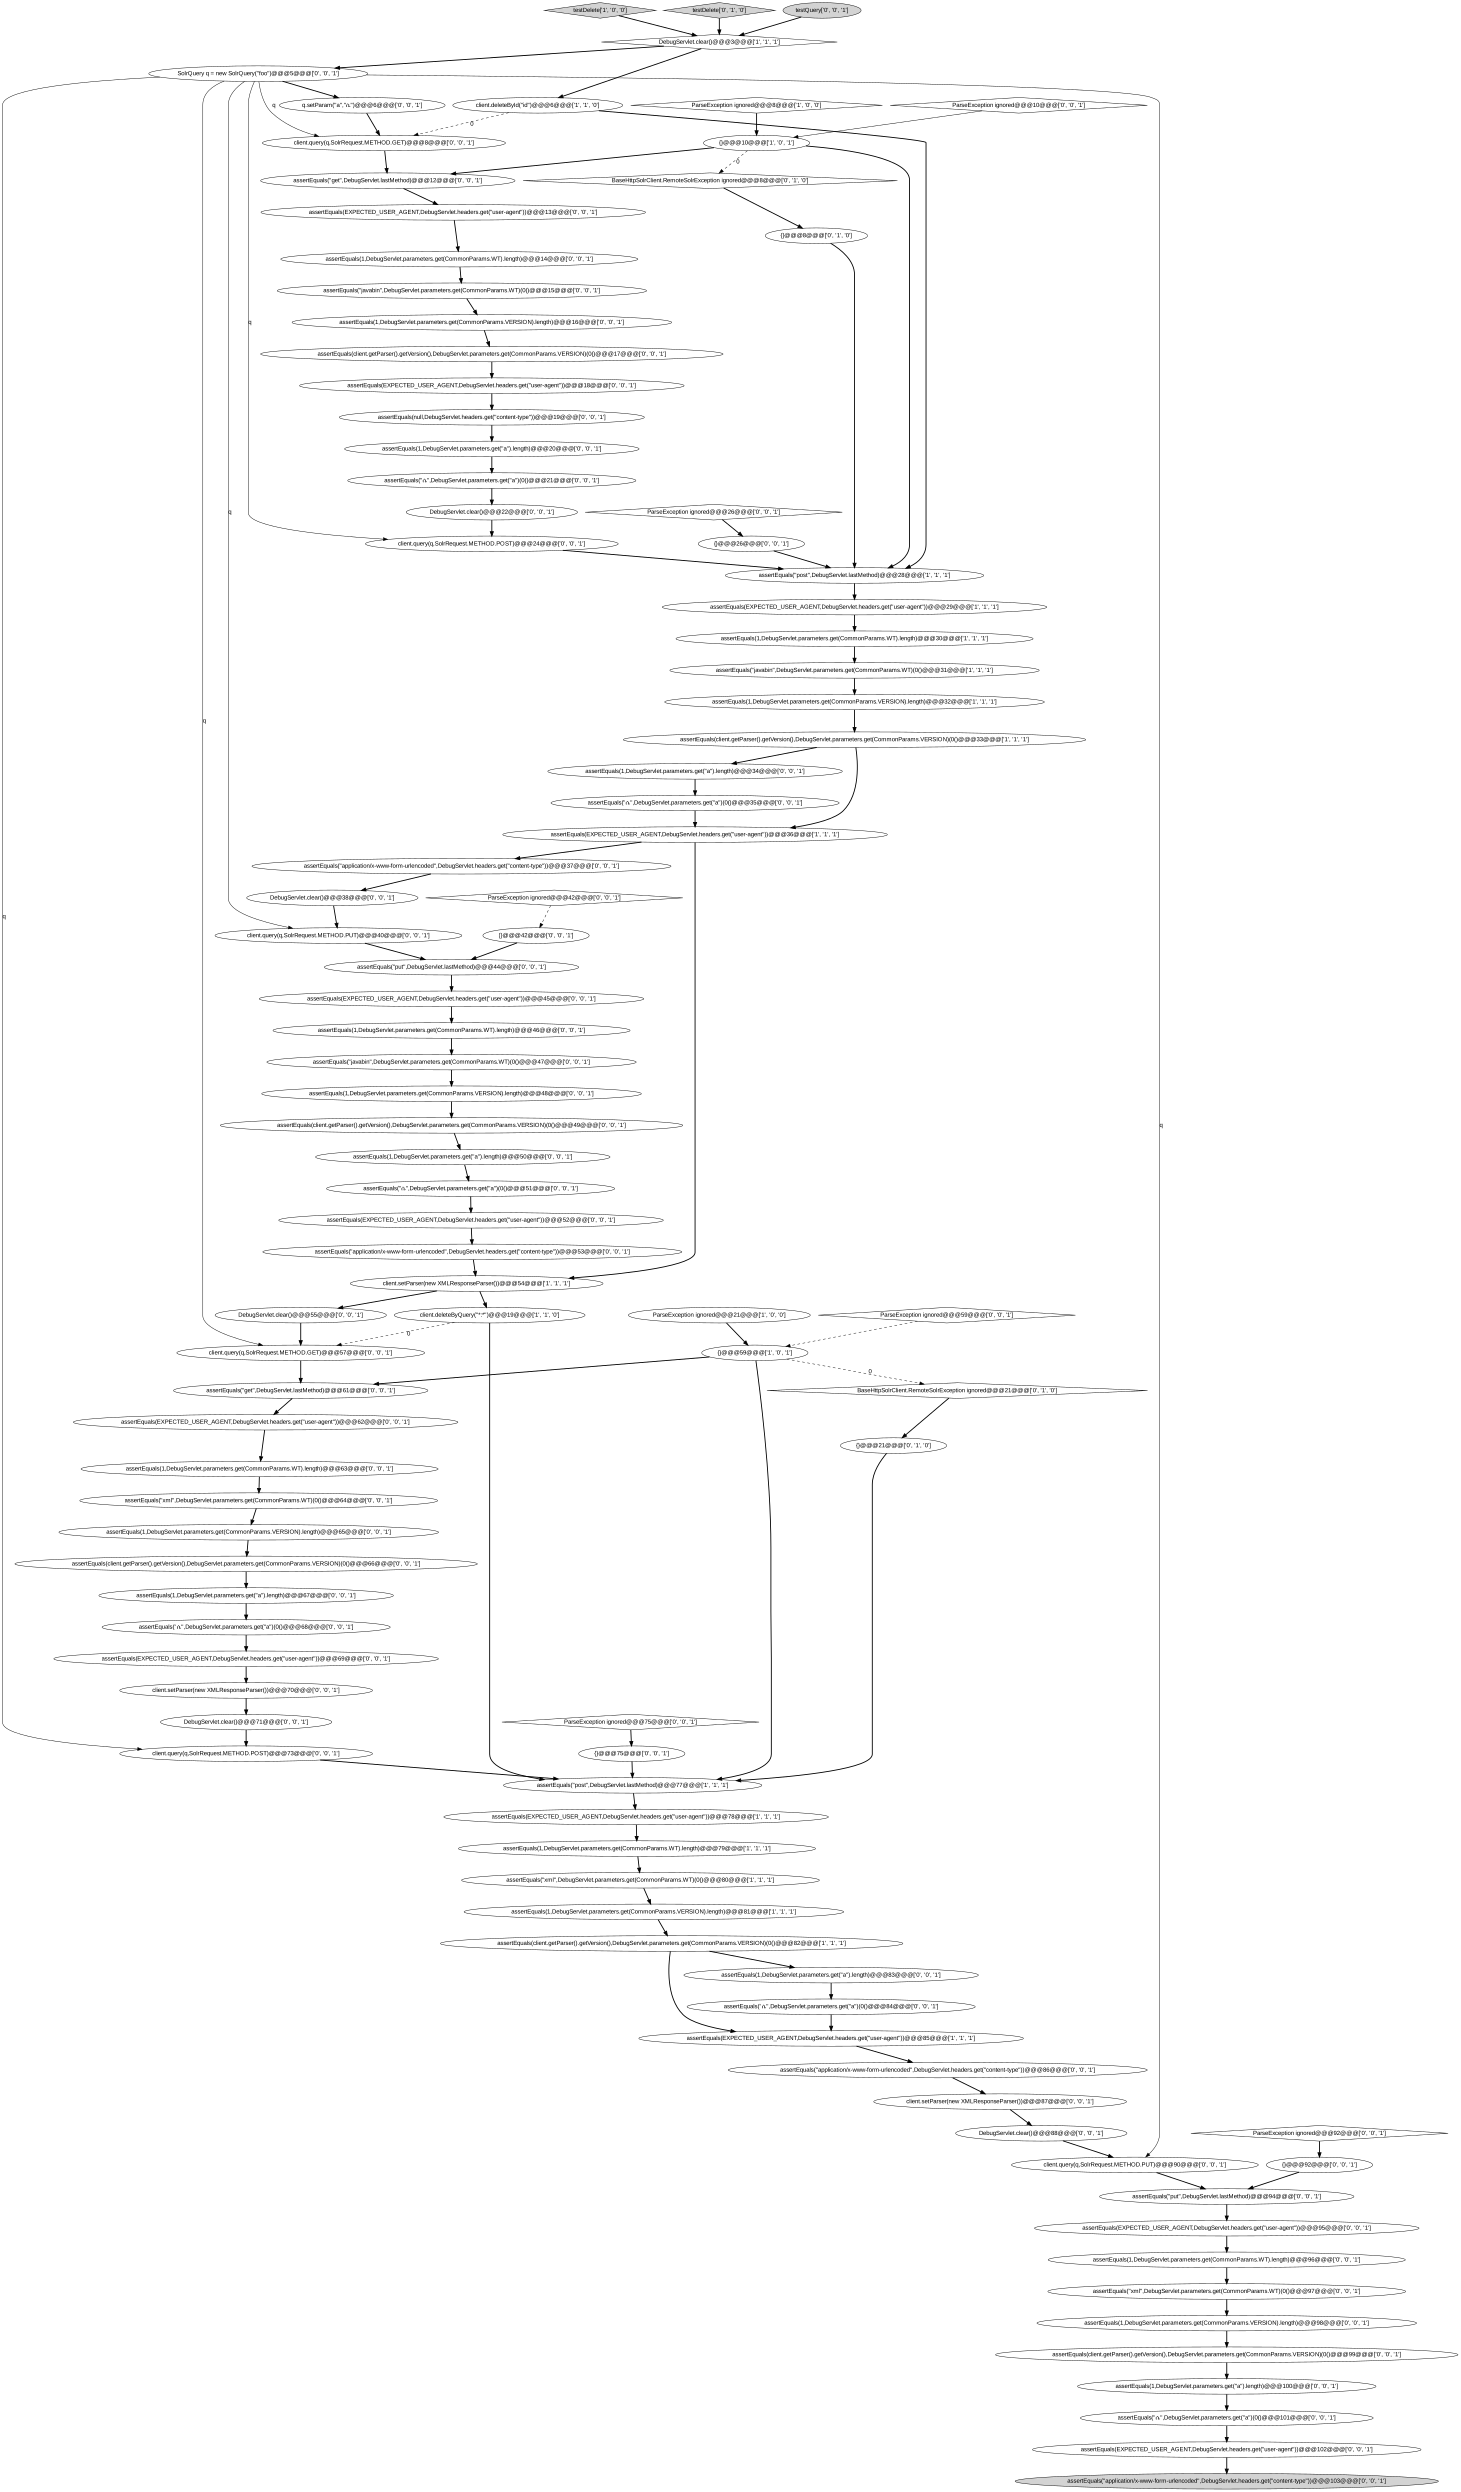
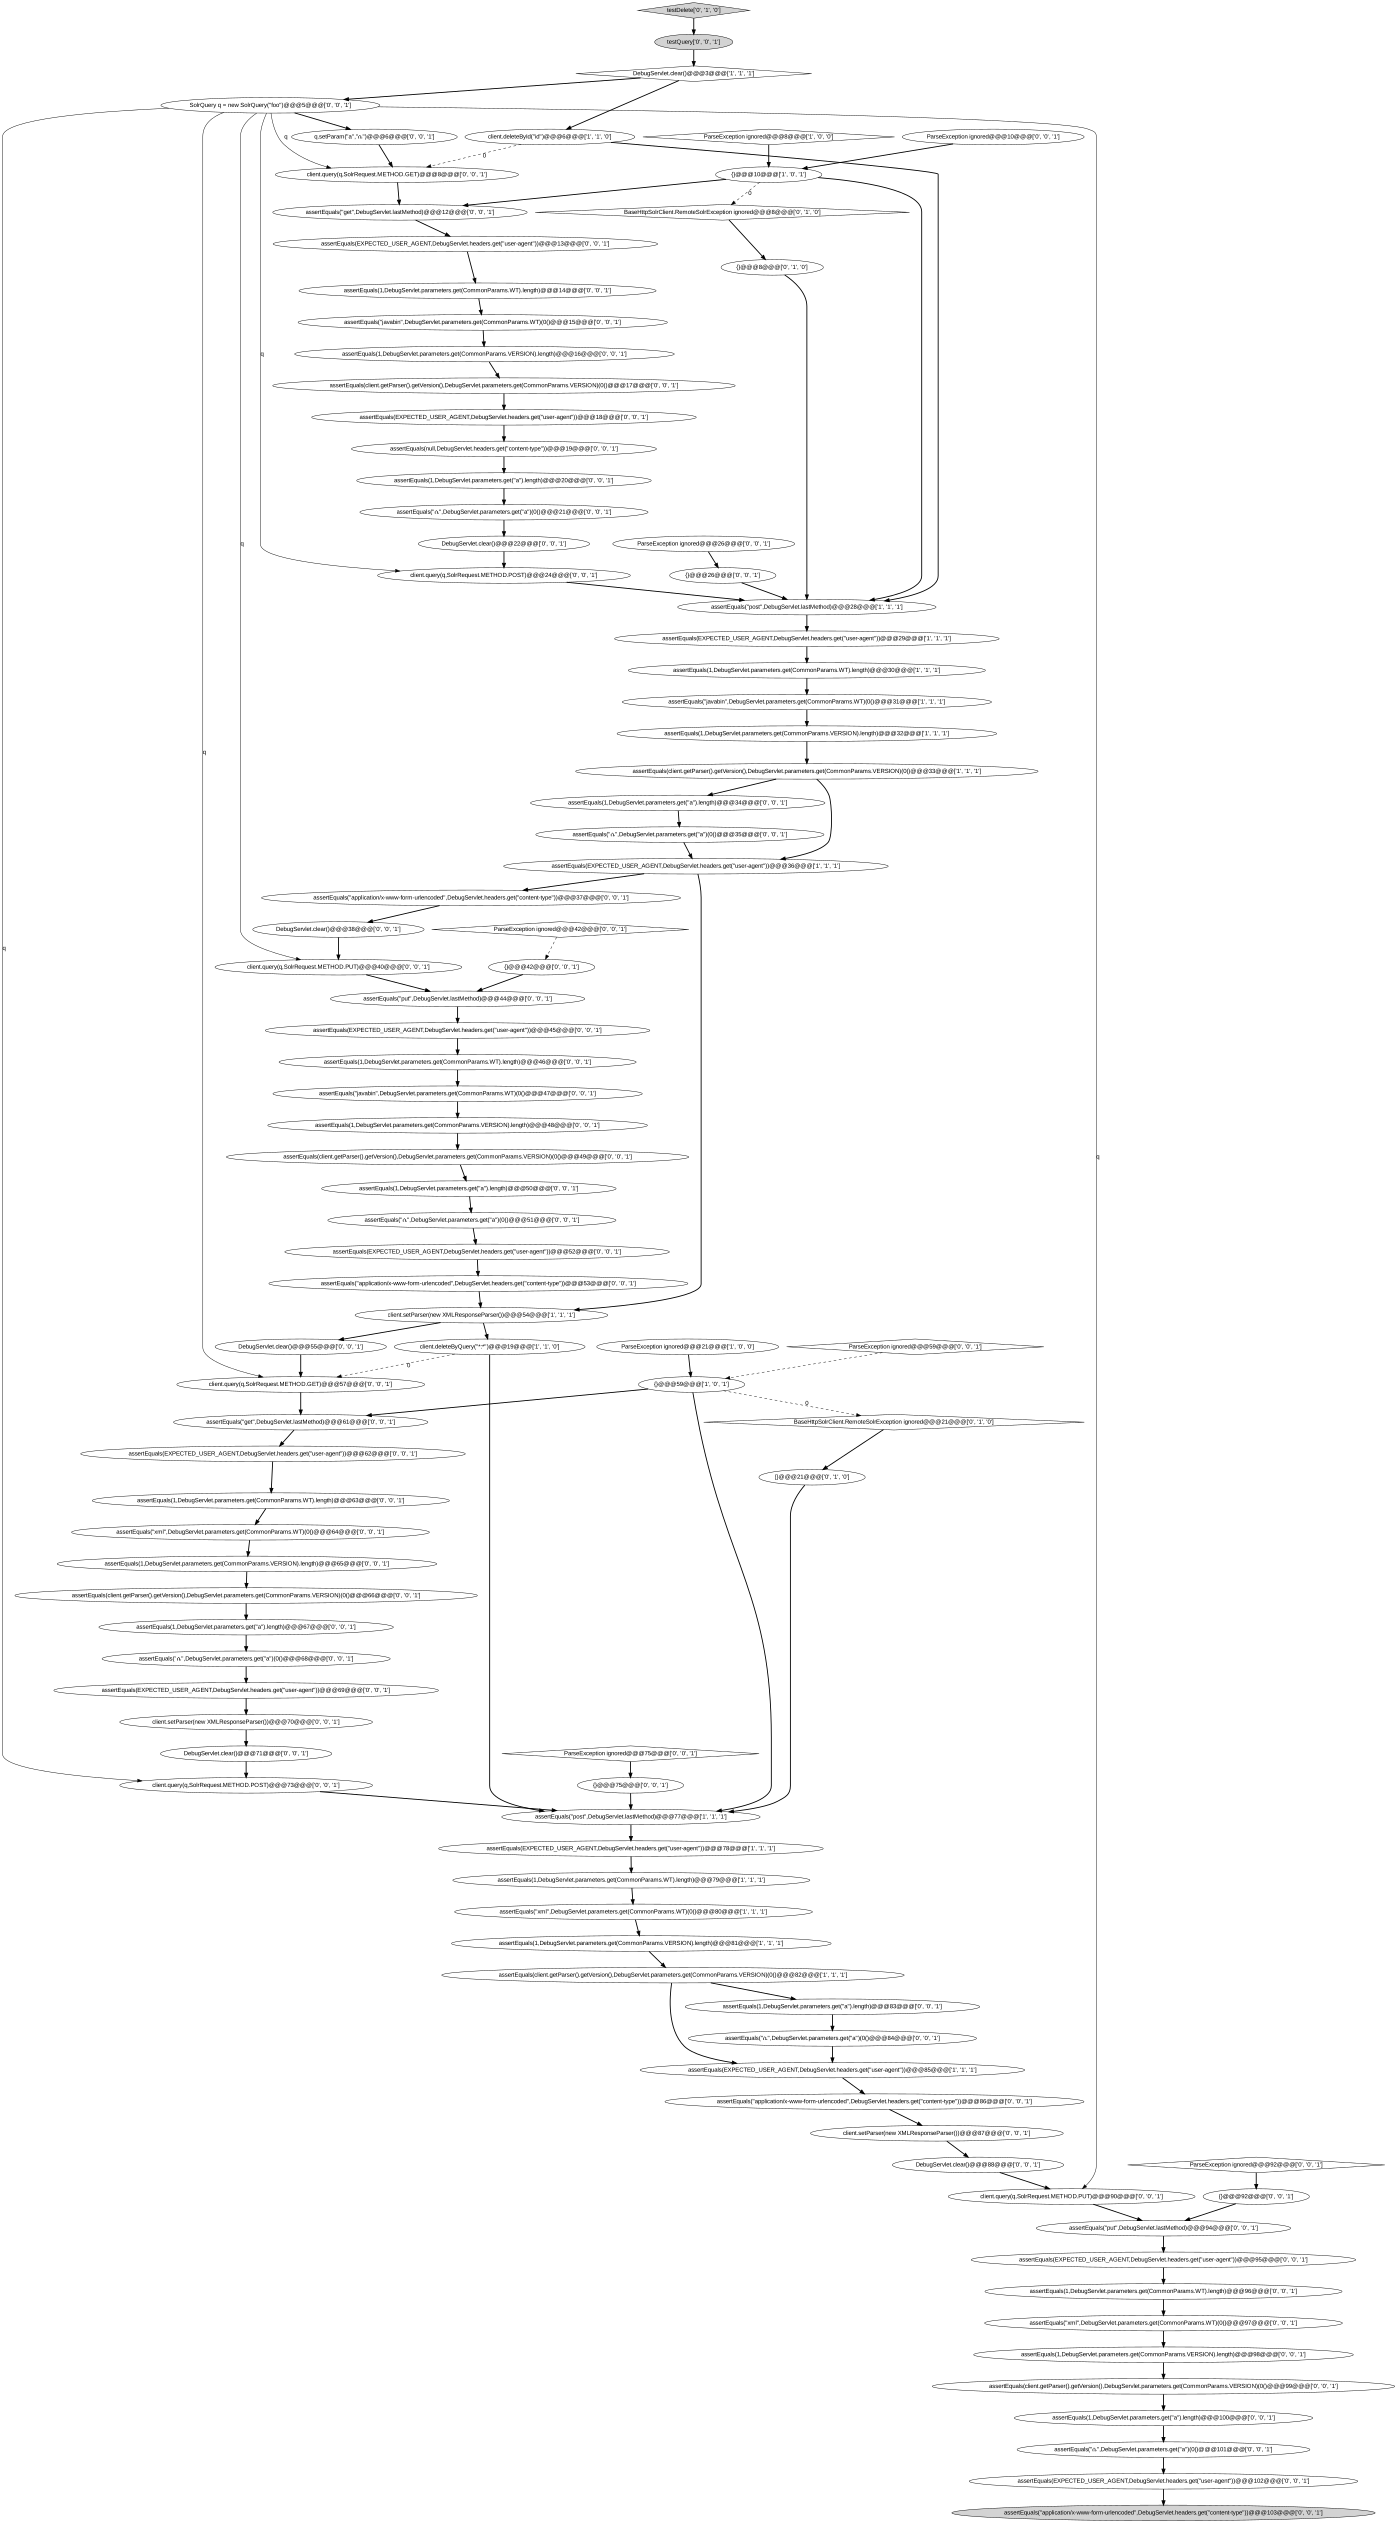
(600, 10) -> none
(719, 24) -> (694, 24)
(1019, 105) -> (993, 137)
(890, 124) -> (880, 156)
(714, 512) -> (704, 544)
